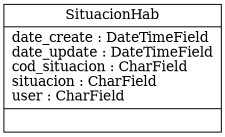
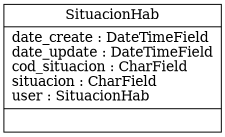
(68, 97) -> (81, 97)
